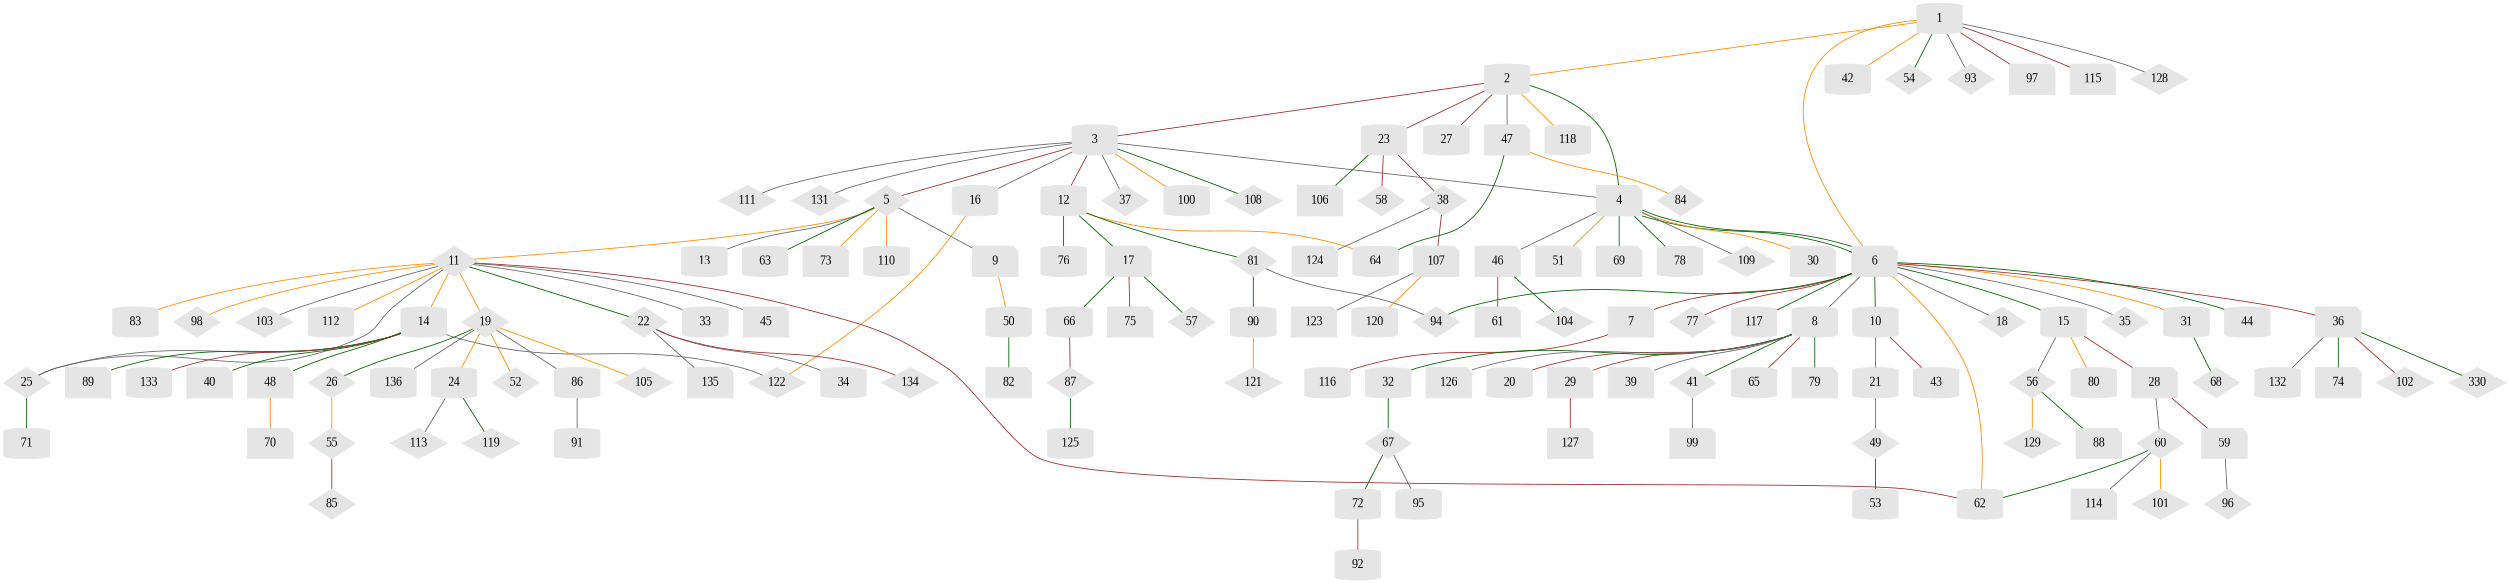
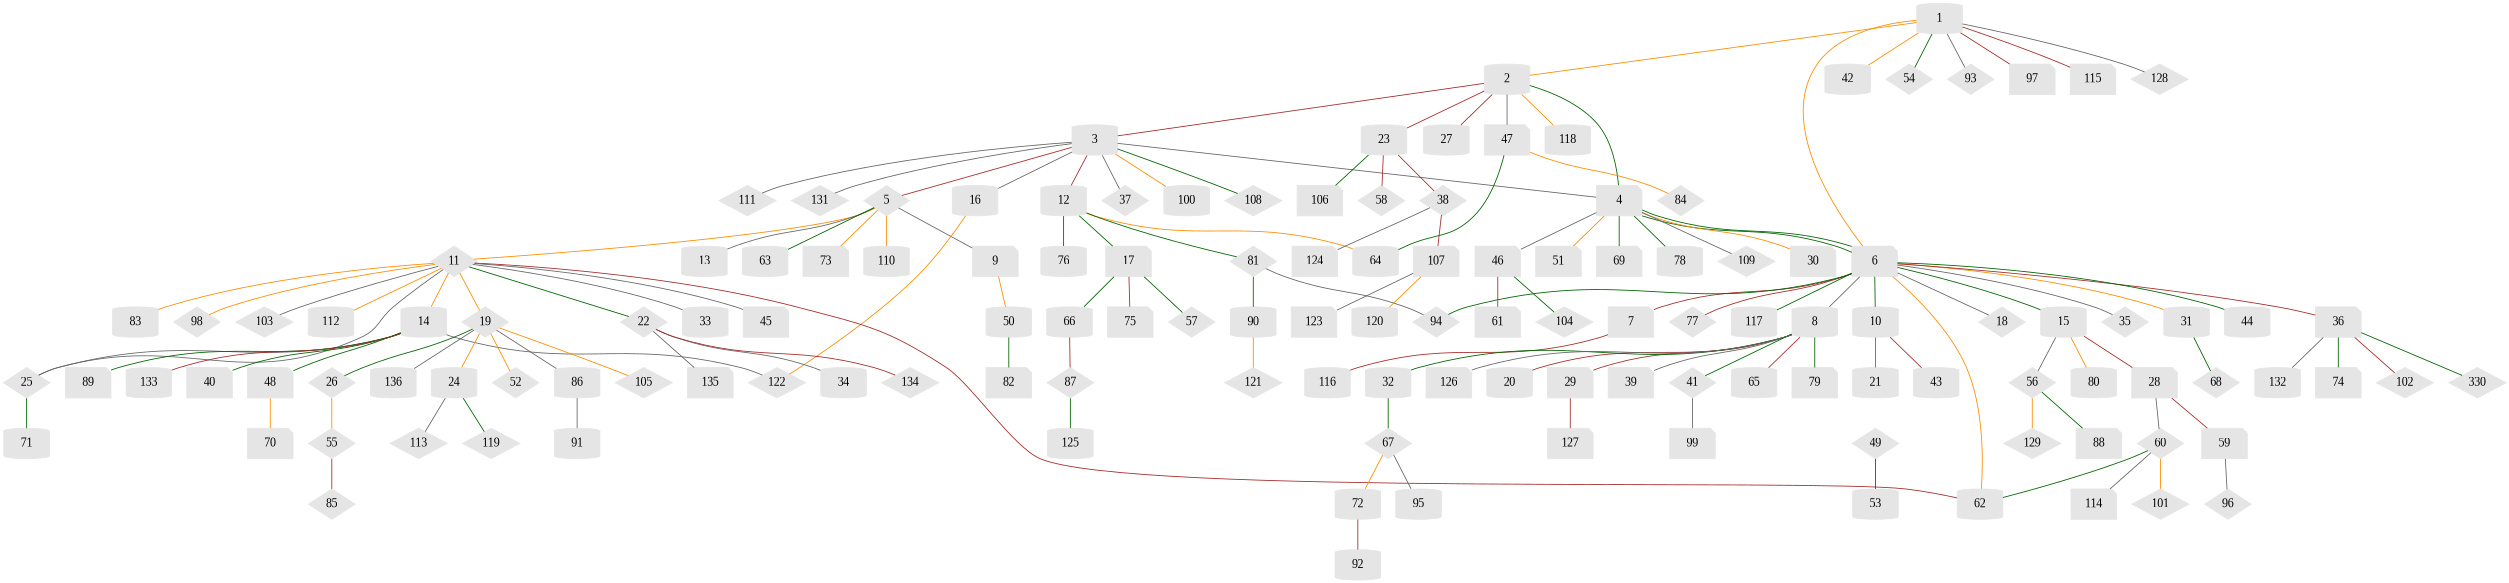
(1875, 413) -> none
(1374, 472) -> (1374, 472)
